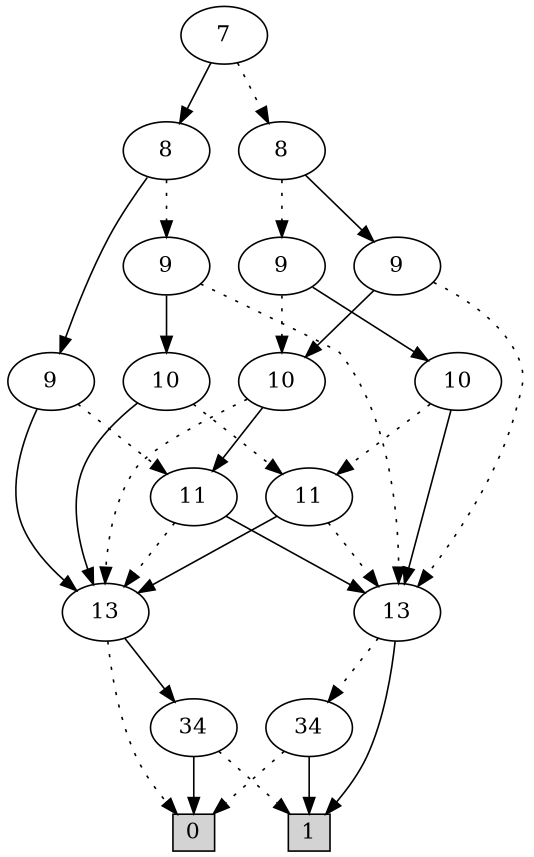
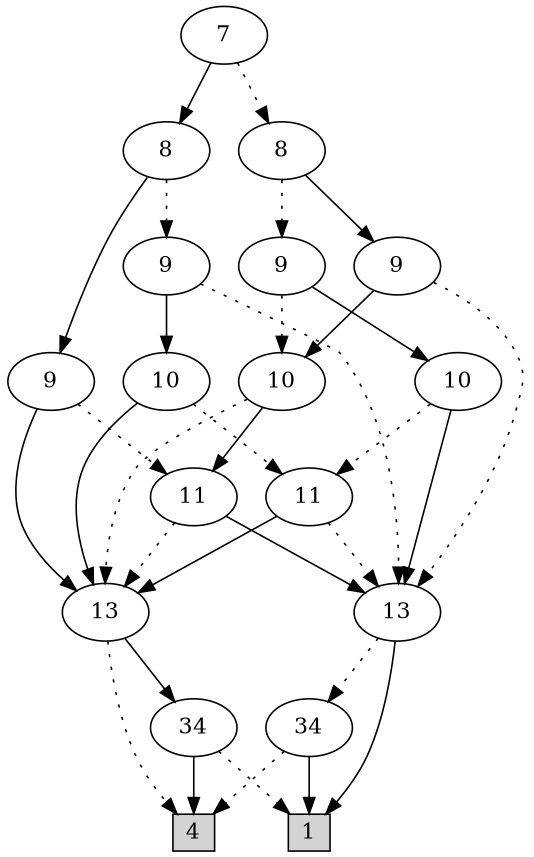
(194, 833) -> (194, 833)
